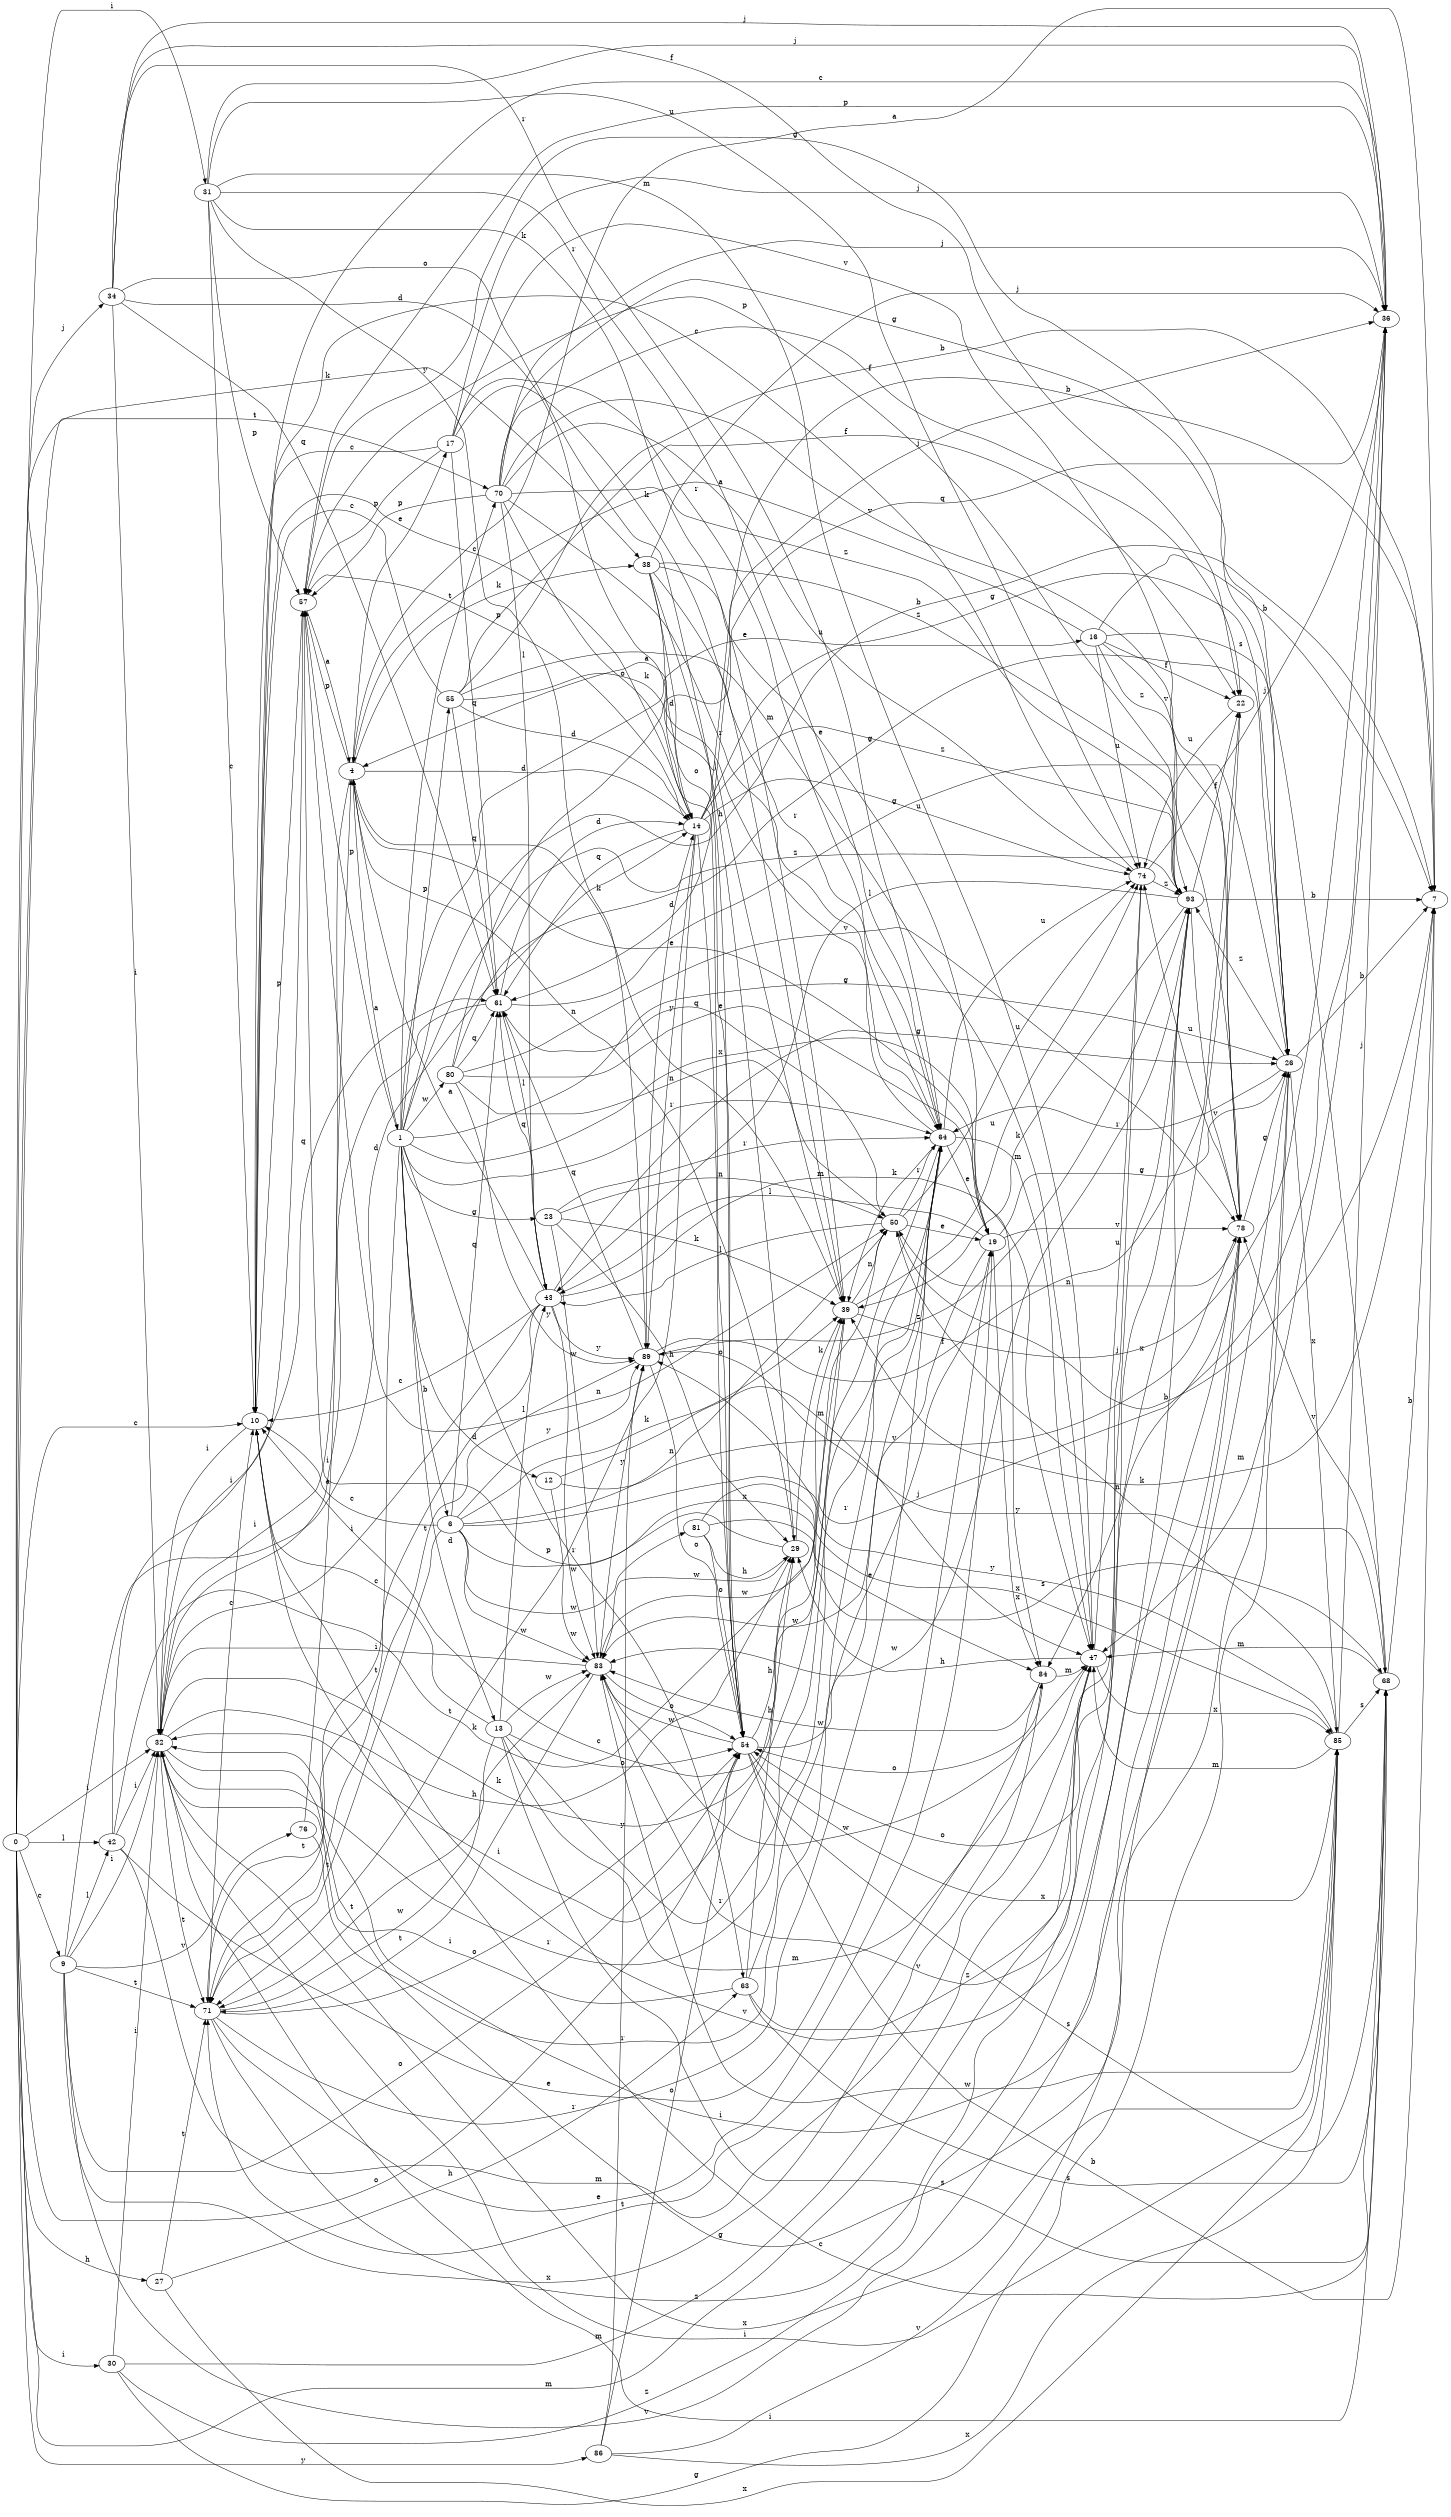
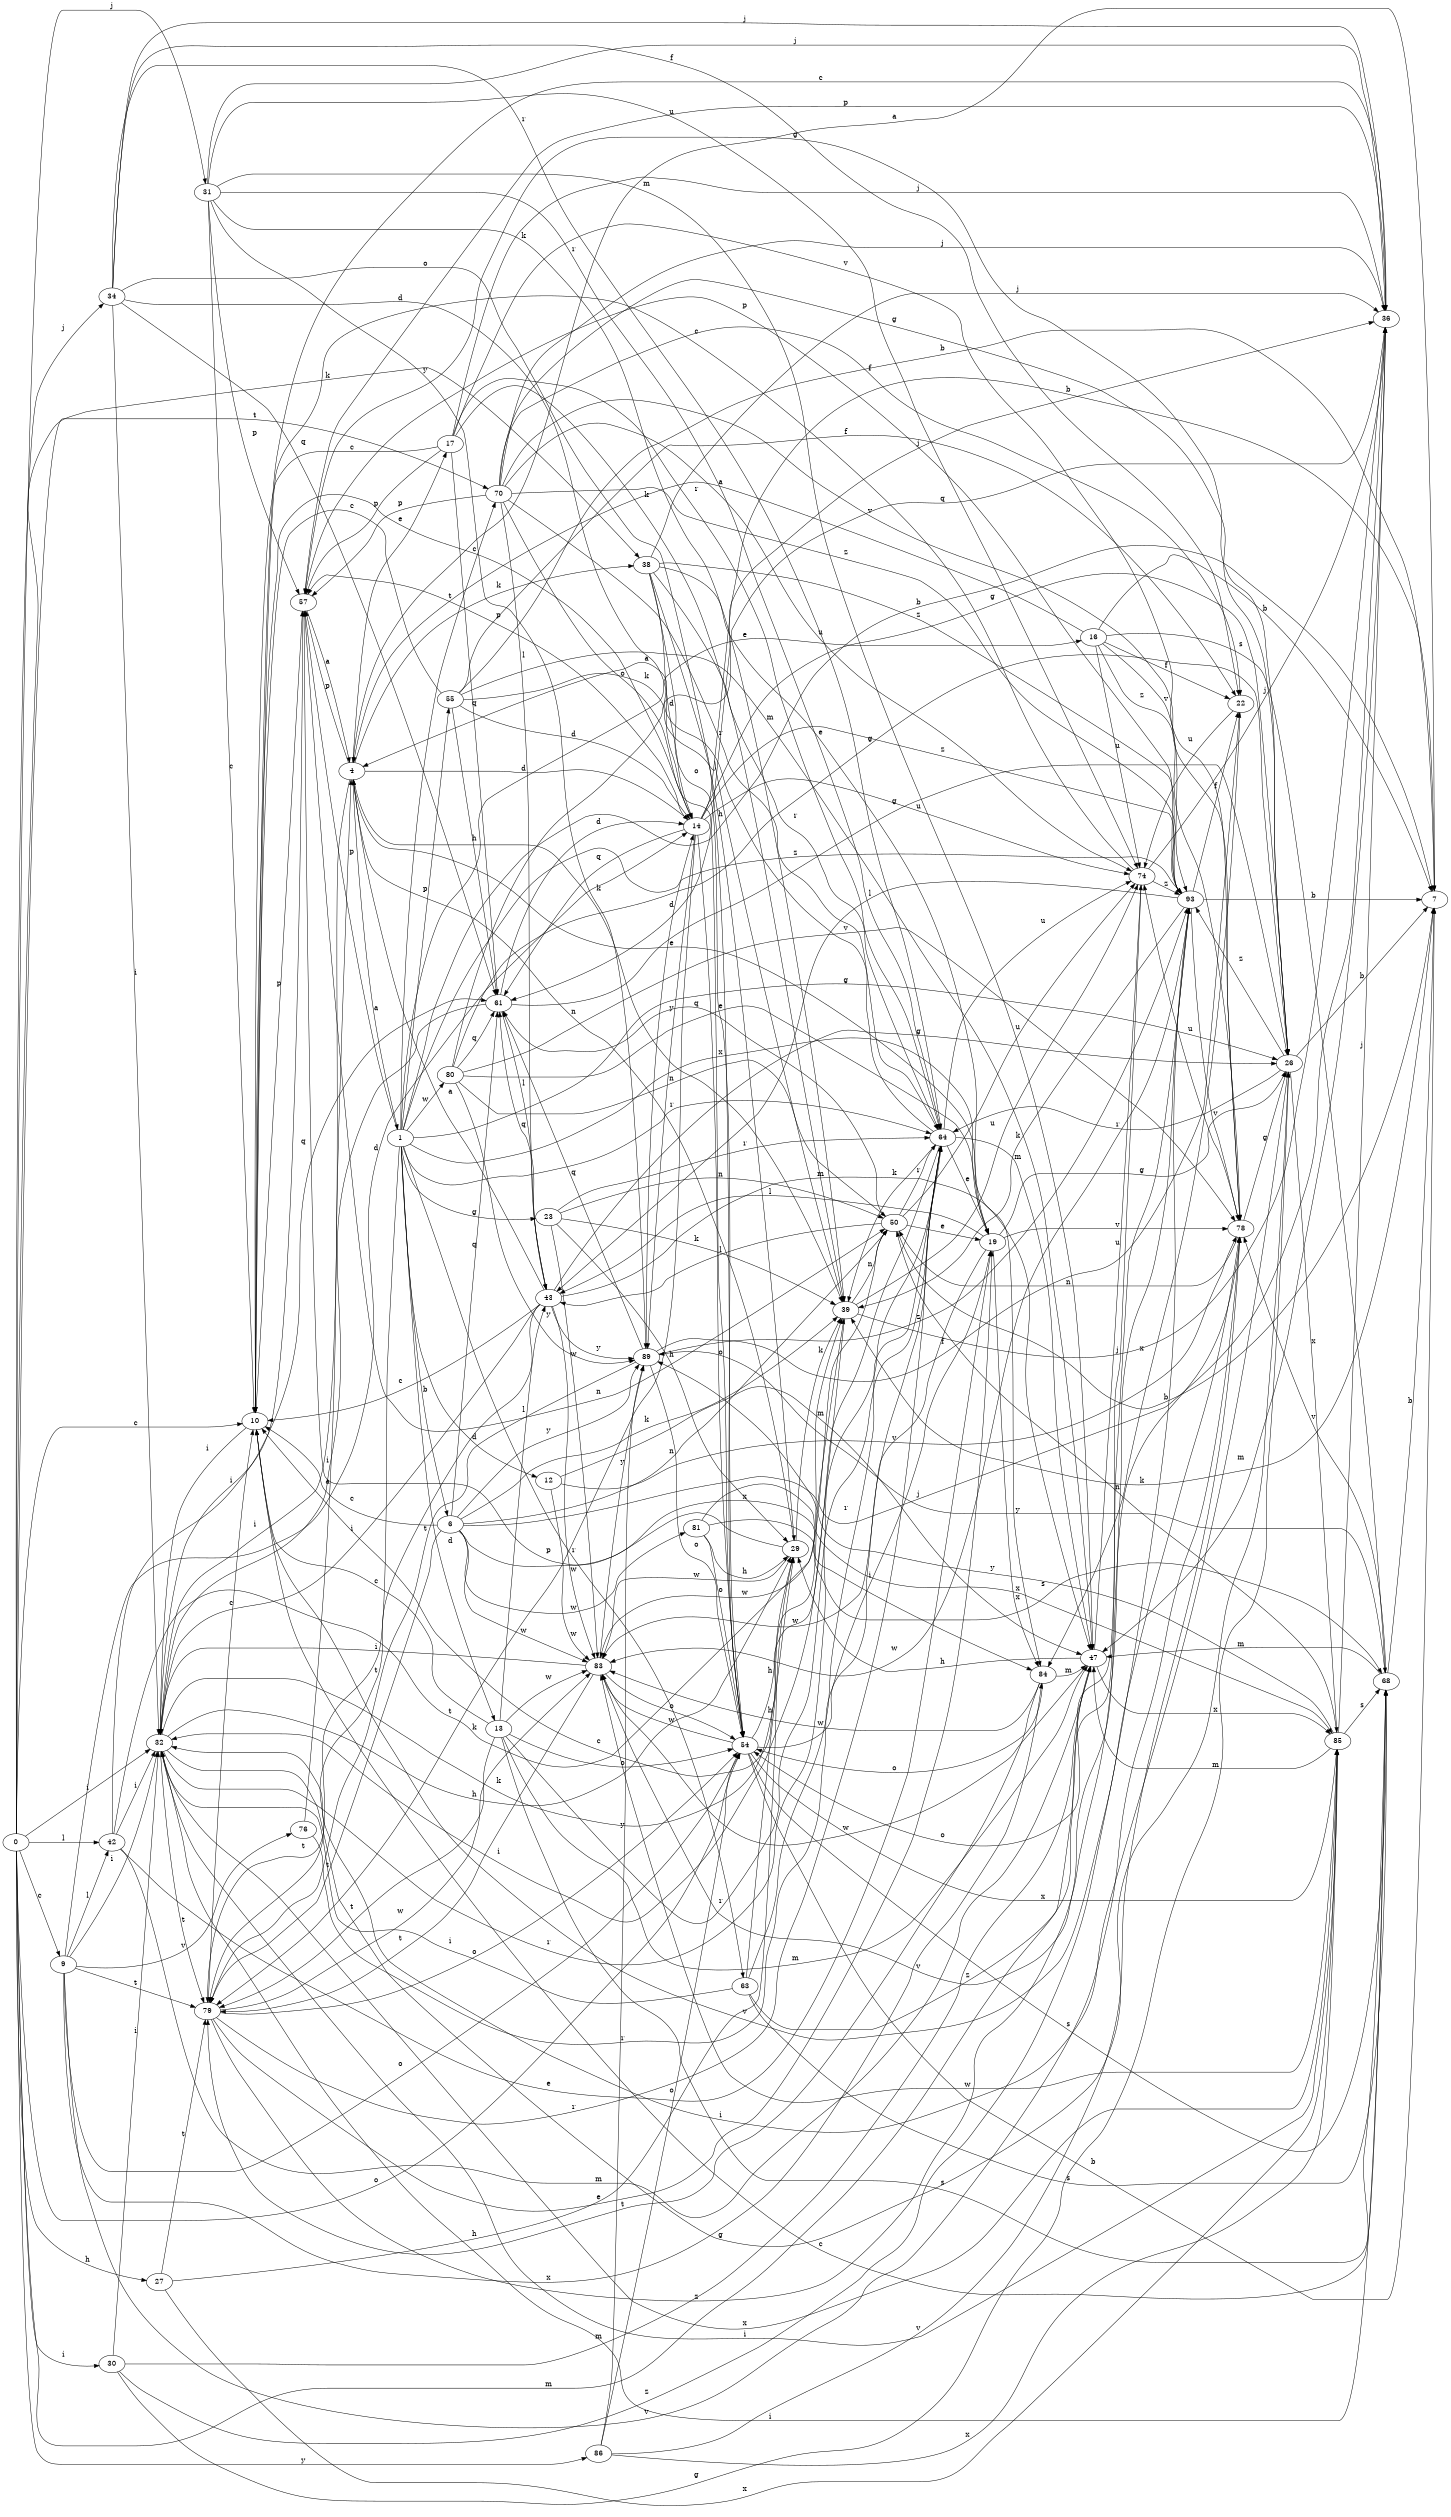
(112, 7) -> (112, 7)
(475, 839) -> (475, 839)
(870, 1576) -> (870, 1576)
(207, 2011) -> (207, 2011)
(471, 2174) -> (650, 2147)
